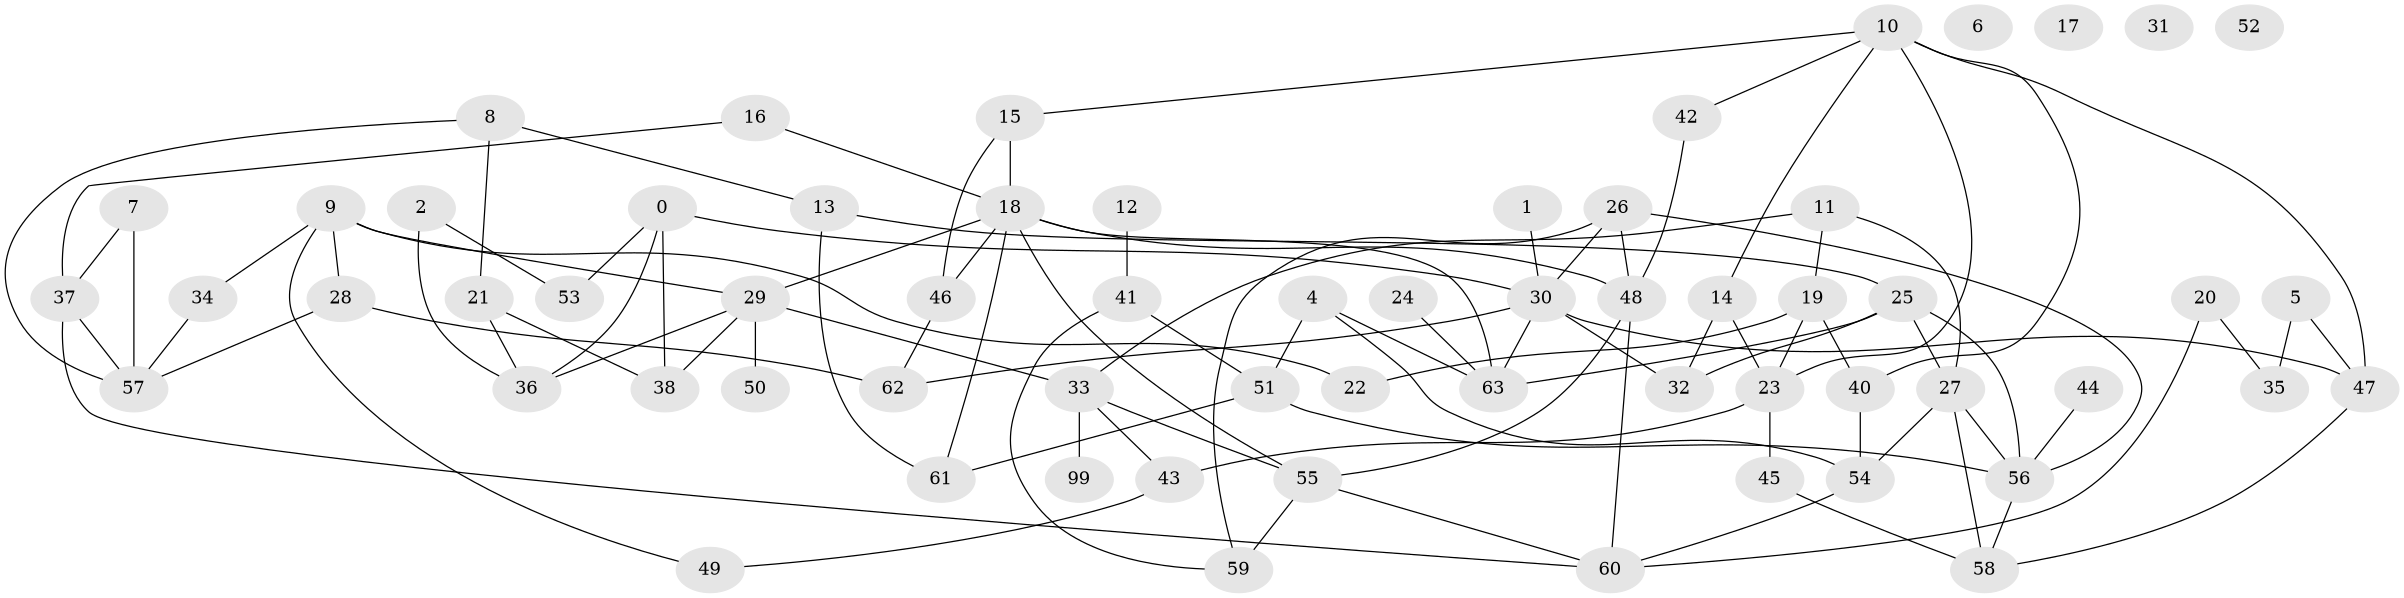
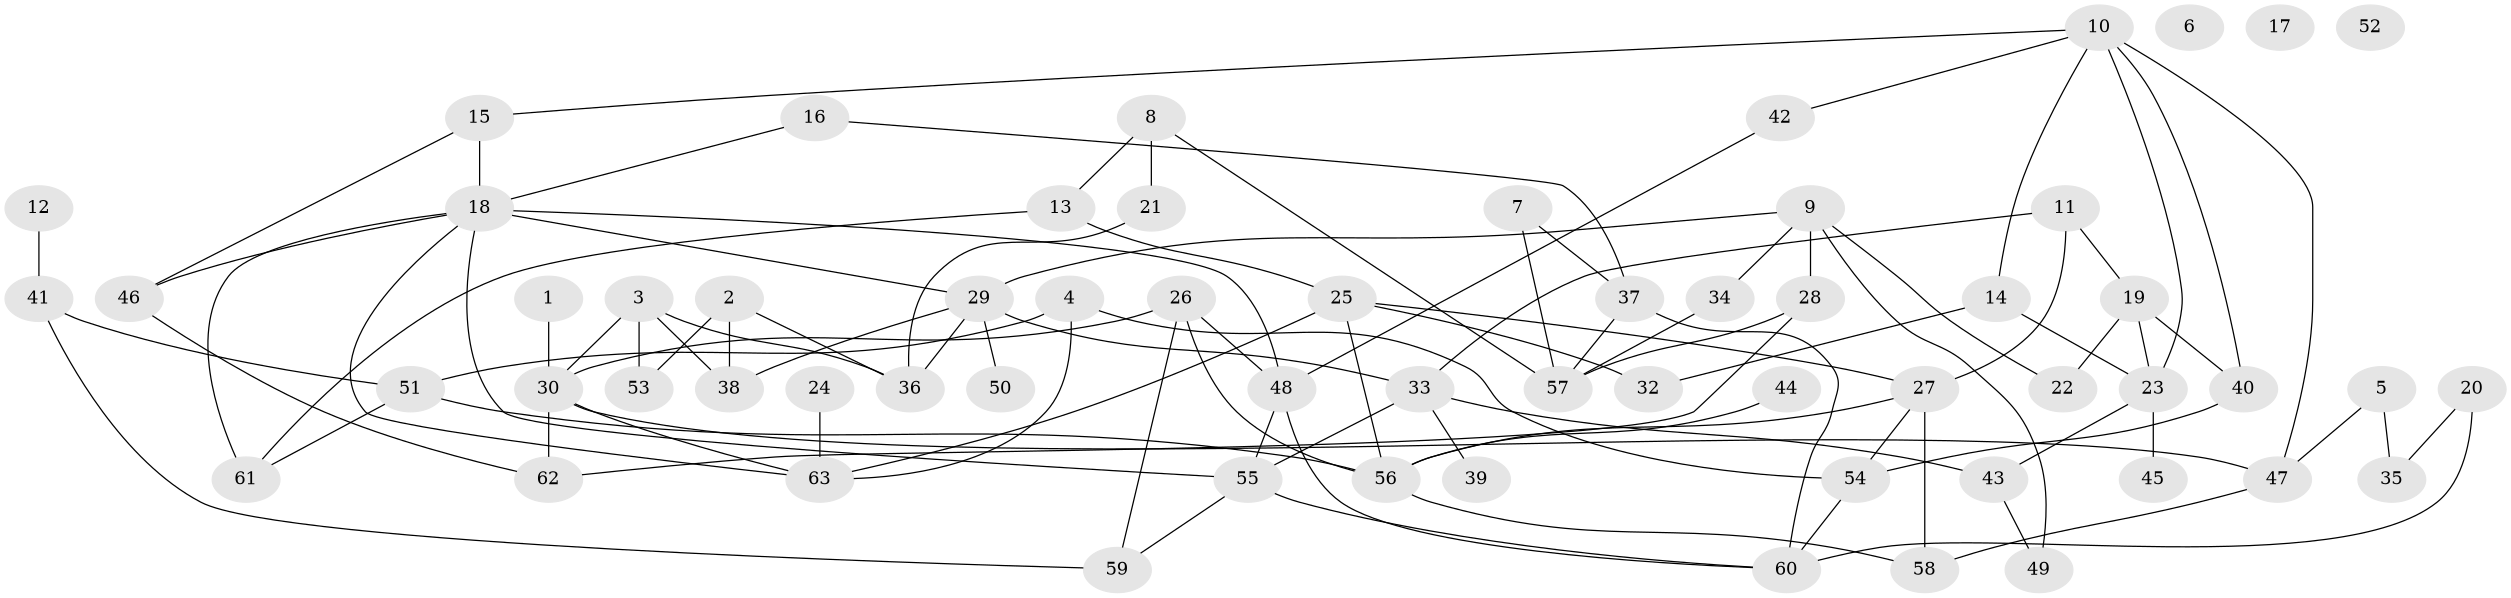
(2159, 28) -> none
(662, 208) -> (639, 299)
(539, 328) -> (729, 344)
(1599, 337) -> none
(1079, 480) -> (1477, 480)
(1876, 527) -> none
